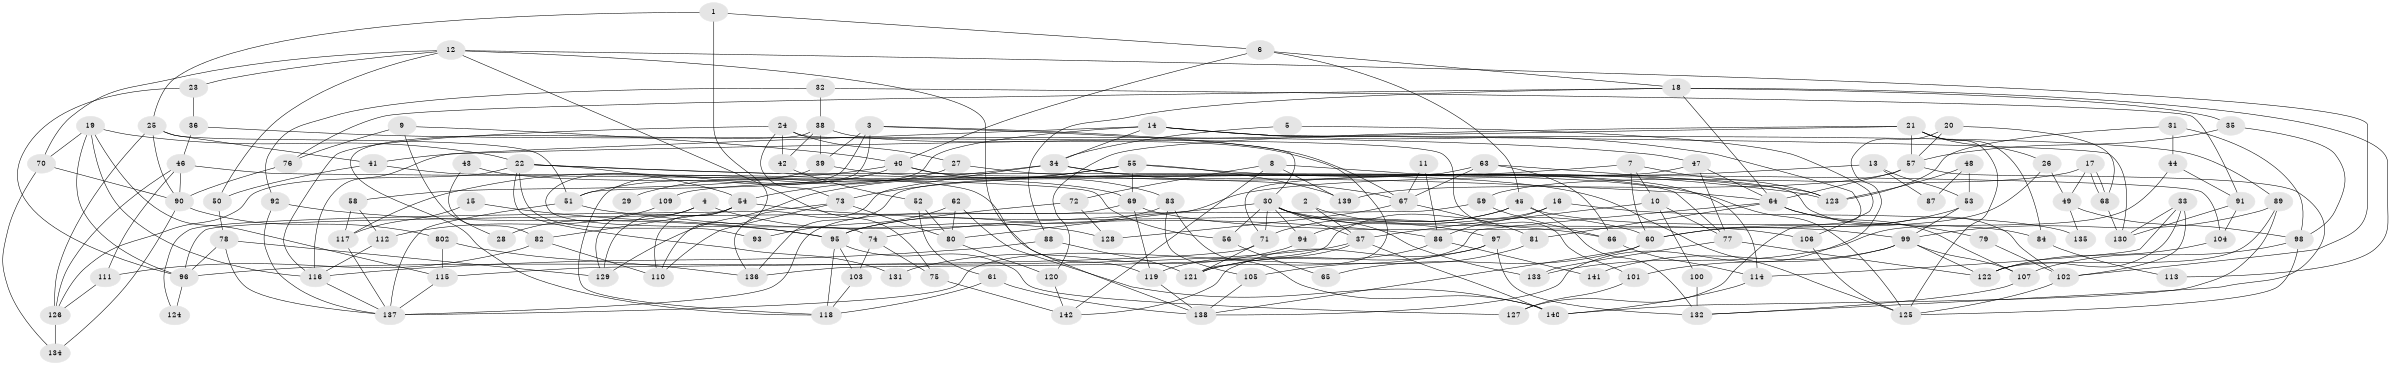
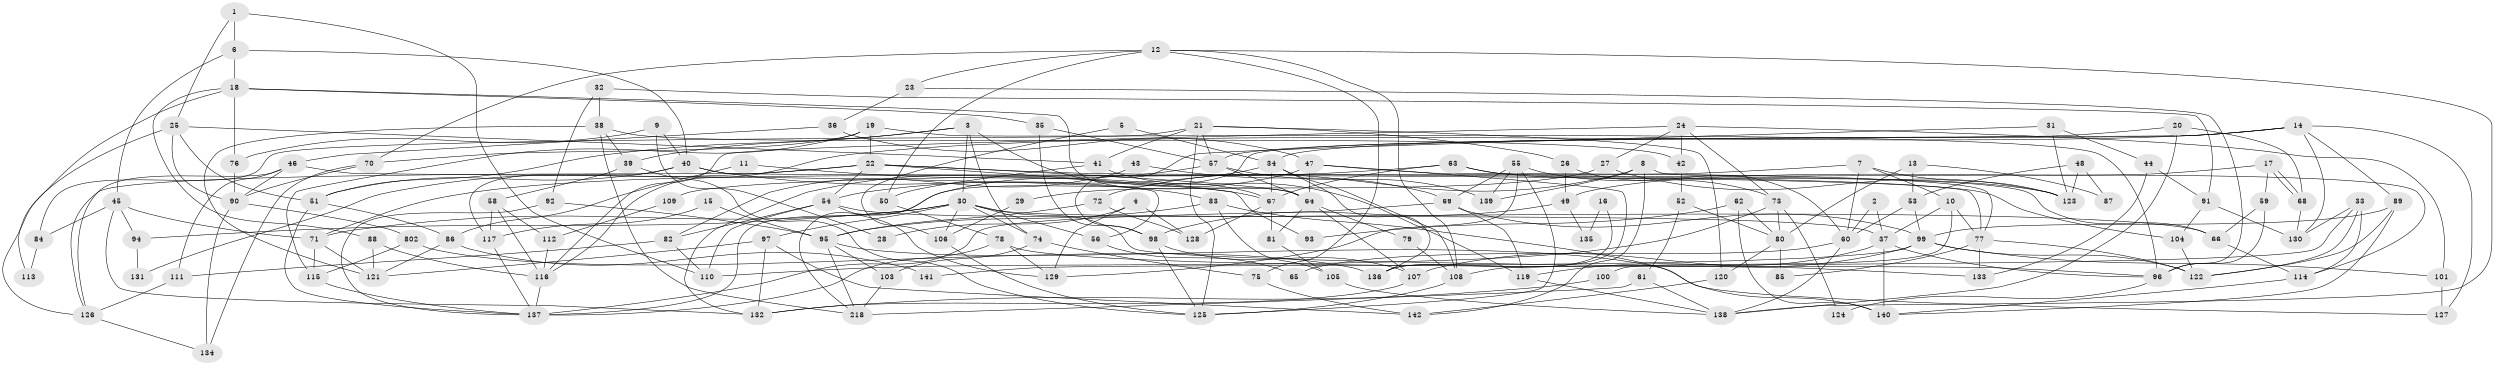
none -> (981, 220)
(1499, 221) -> none
(168, 242) -> (517, 239)
(1082, 253) -> (746, 232)
none -> (1780, 277)
(2064, 277) -> (1457, 277)
(826, 315) -> (857, 315)
